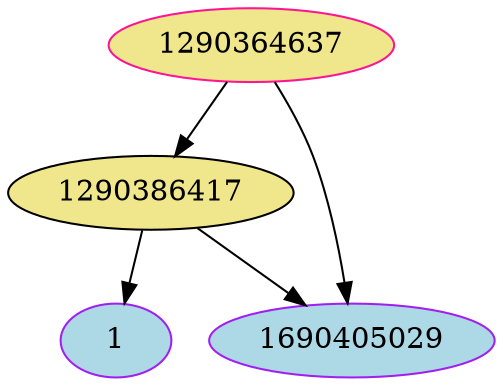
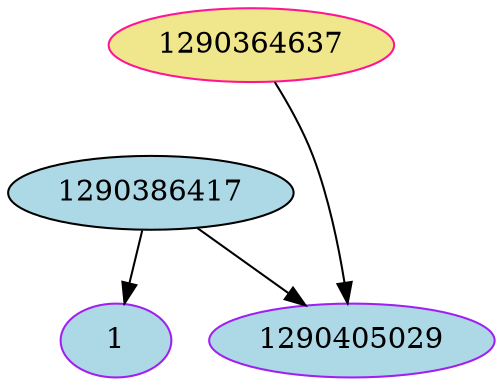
(207, 110) -> none
(151, 193) -> (151, 193)
(352, 341) -> (352, 341)
